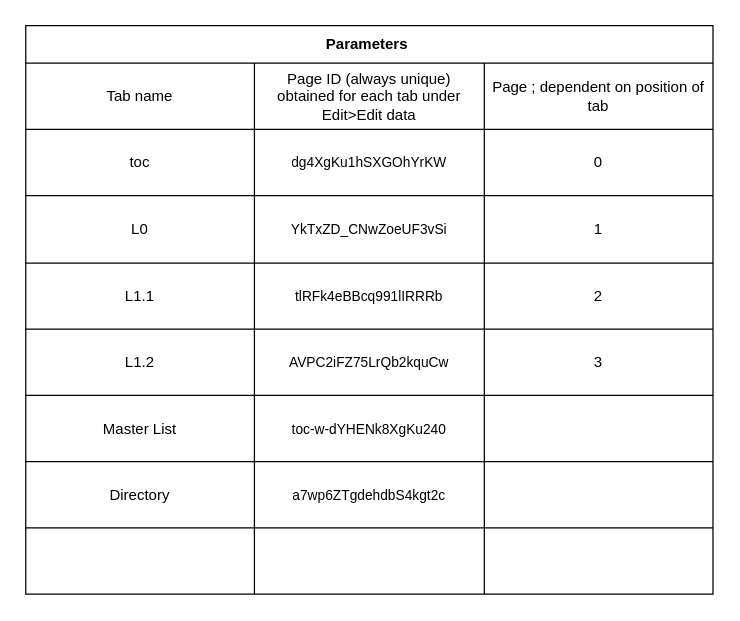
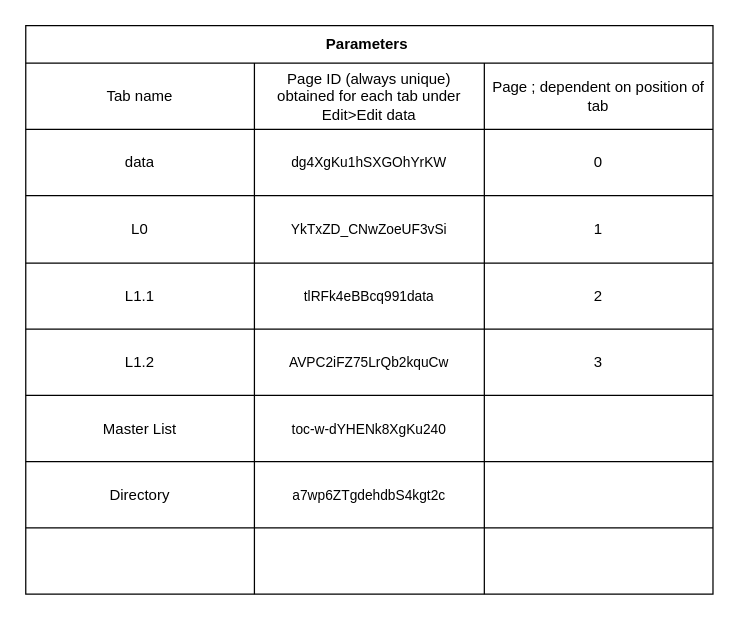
(140, 163) -> (140, 163)
(369, 297) -> (369, 297)
